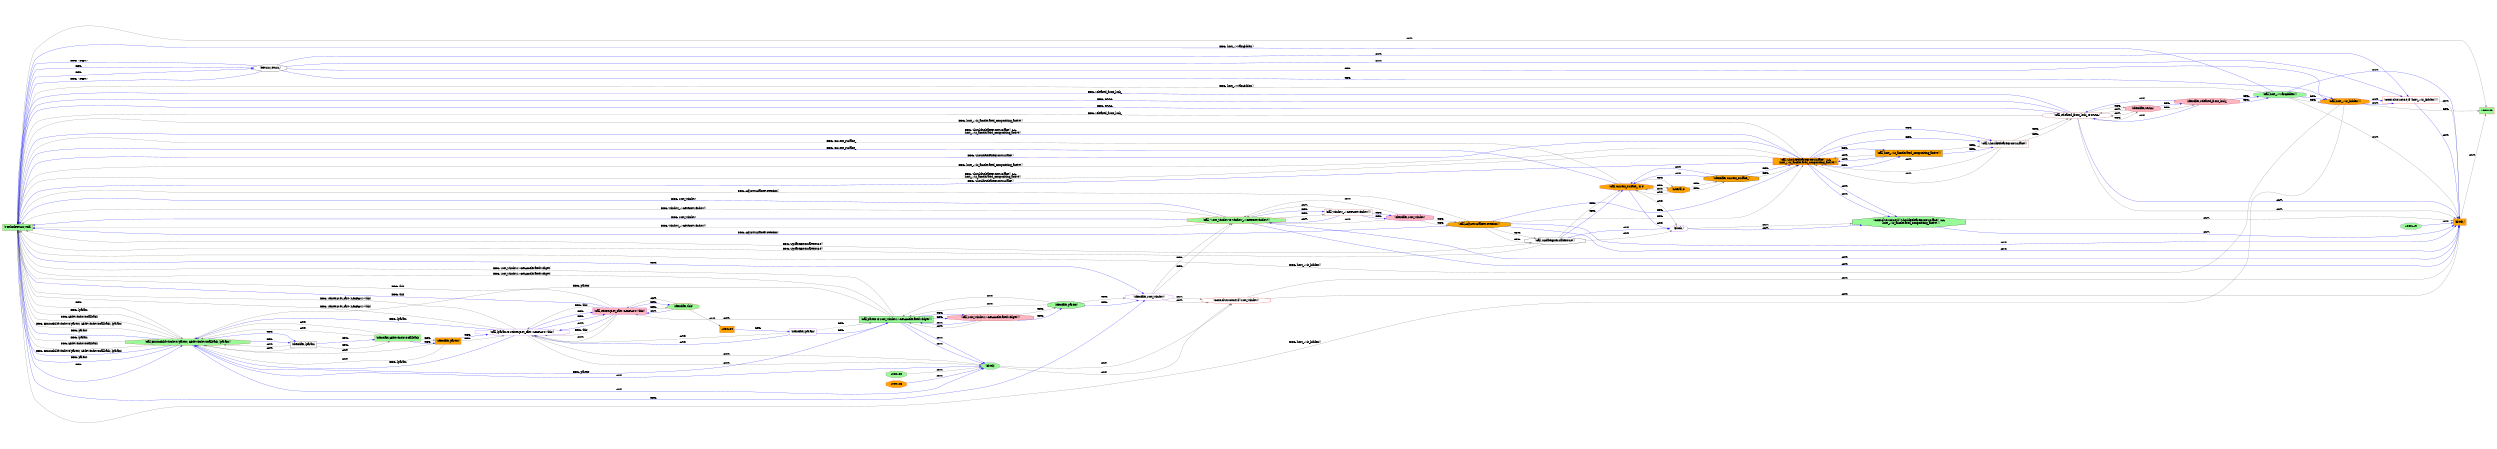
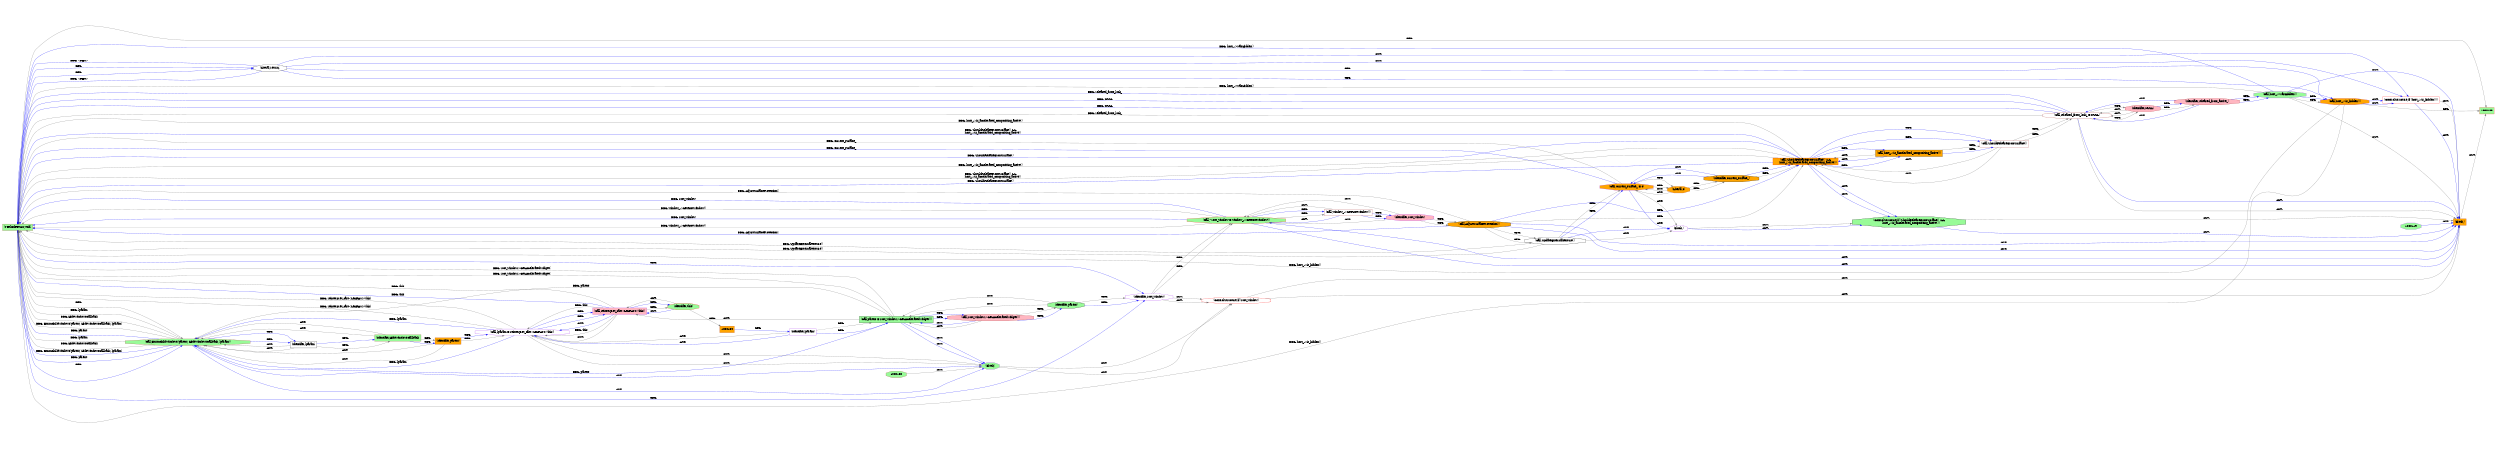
(1410, 39) -> (1410, 39)
(270, 68) -> (270, 68)
(2207, 102) -> (2207, 102)
(713, 319) -> (713, 319)
(896, 384) -> none
